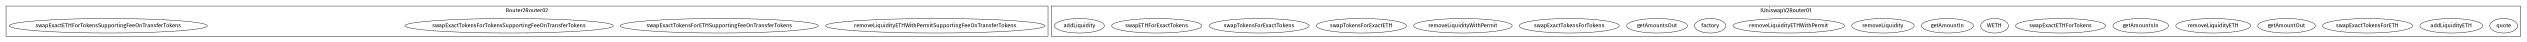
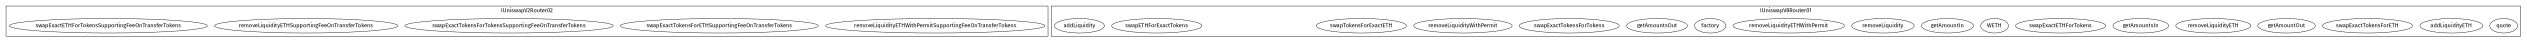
(527, 11) -> (527, 11)
(1786, 11) -> (1786, 11)
none -> (306, 26)
(1259, 26) -> none
